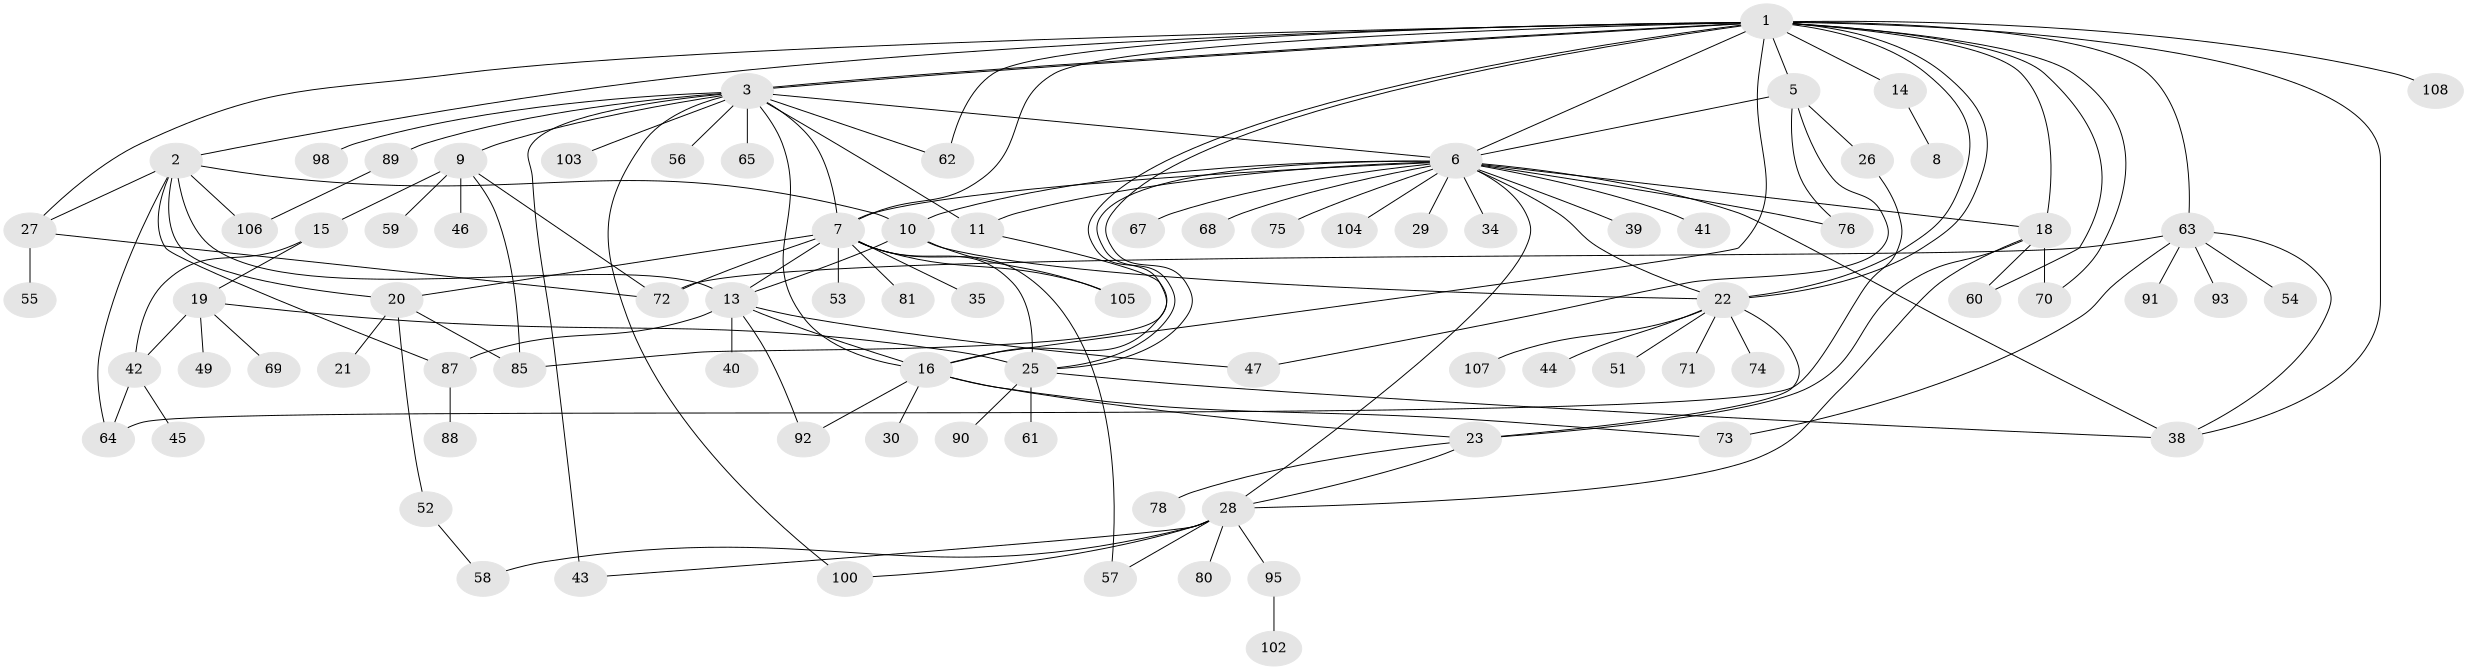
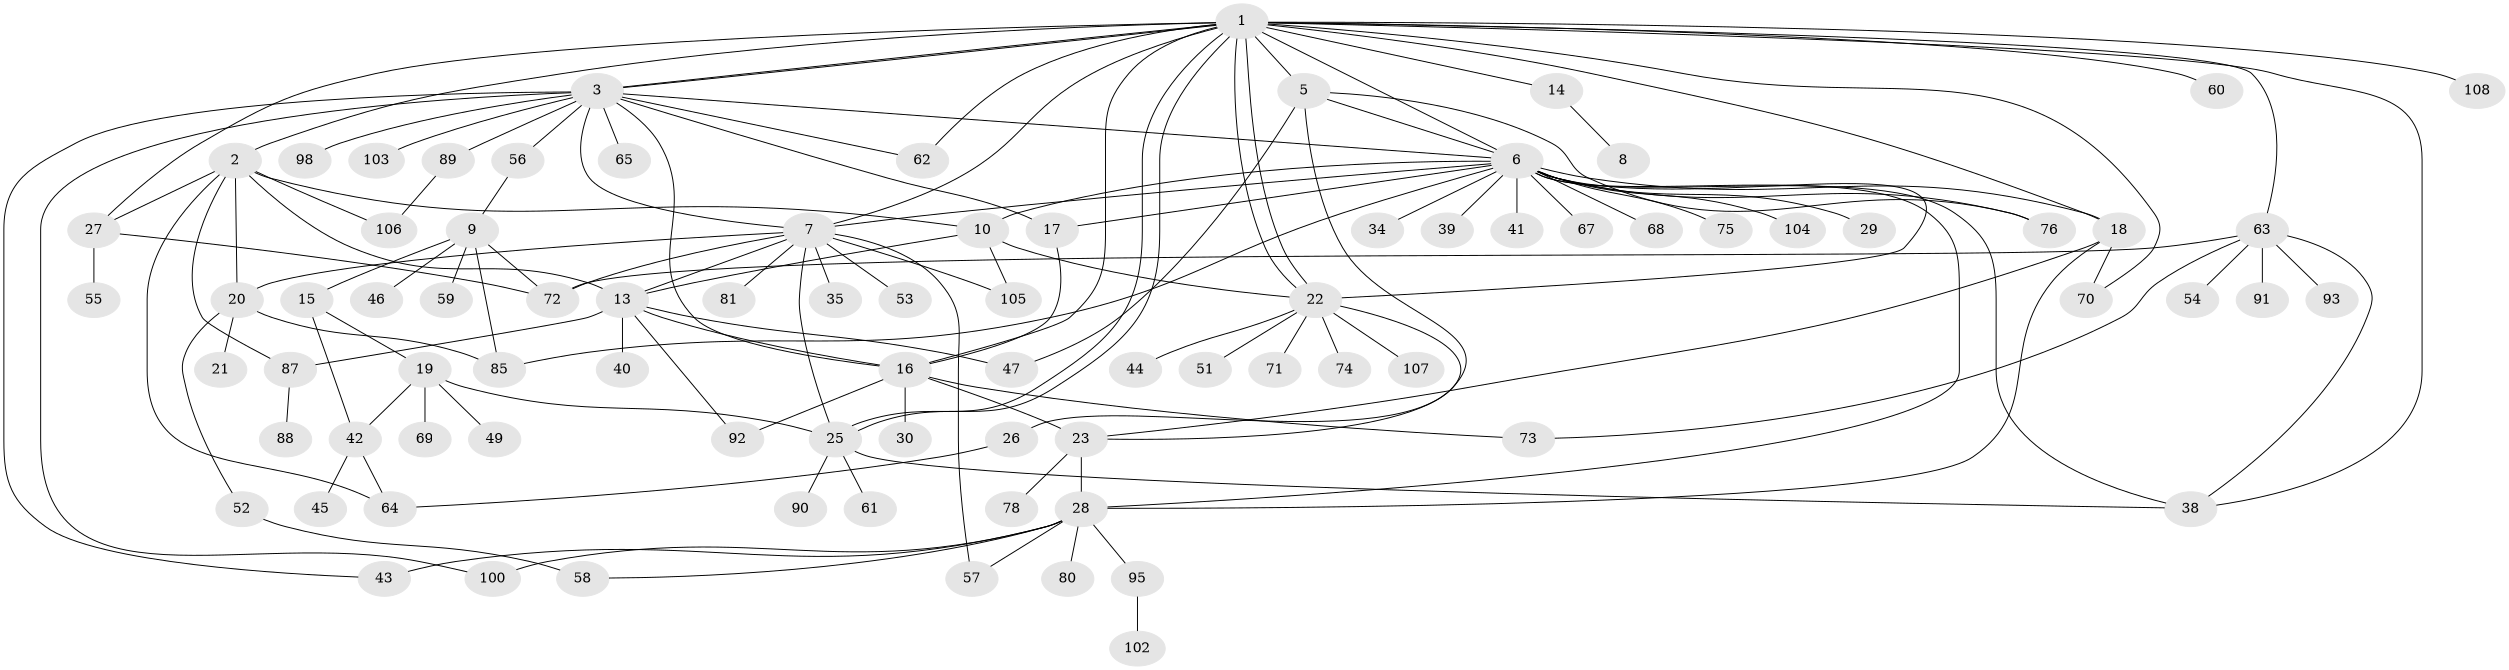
(601, 118) -> (495, 196)
(978, 230) -> (1052, 230)
(2010, 265) -> none
